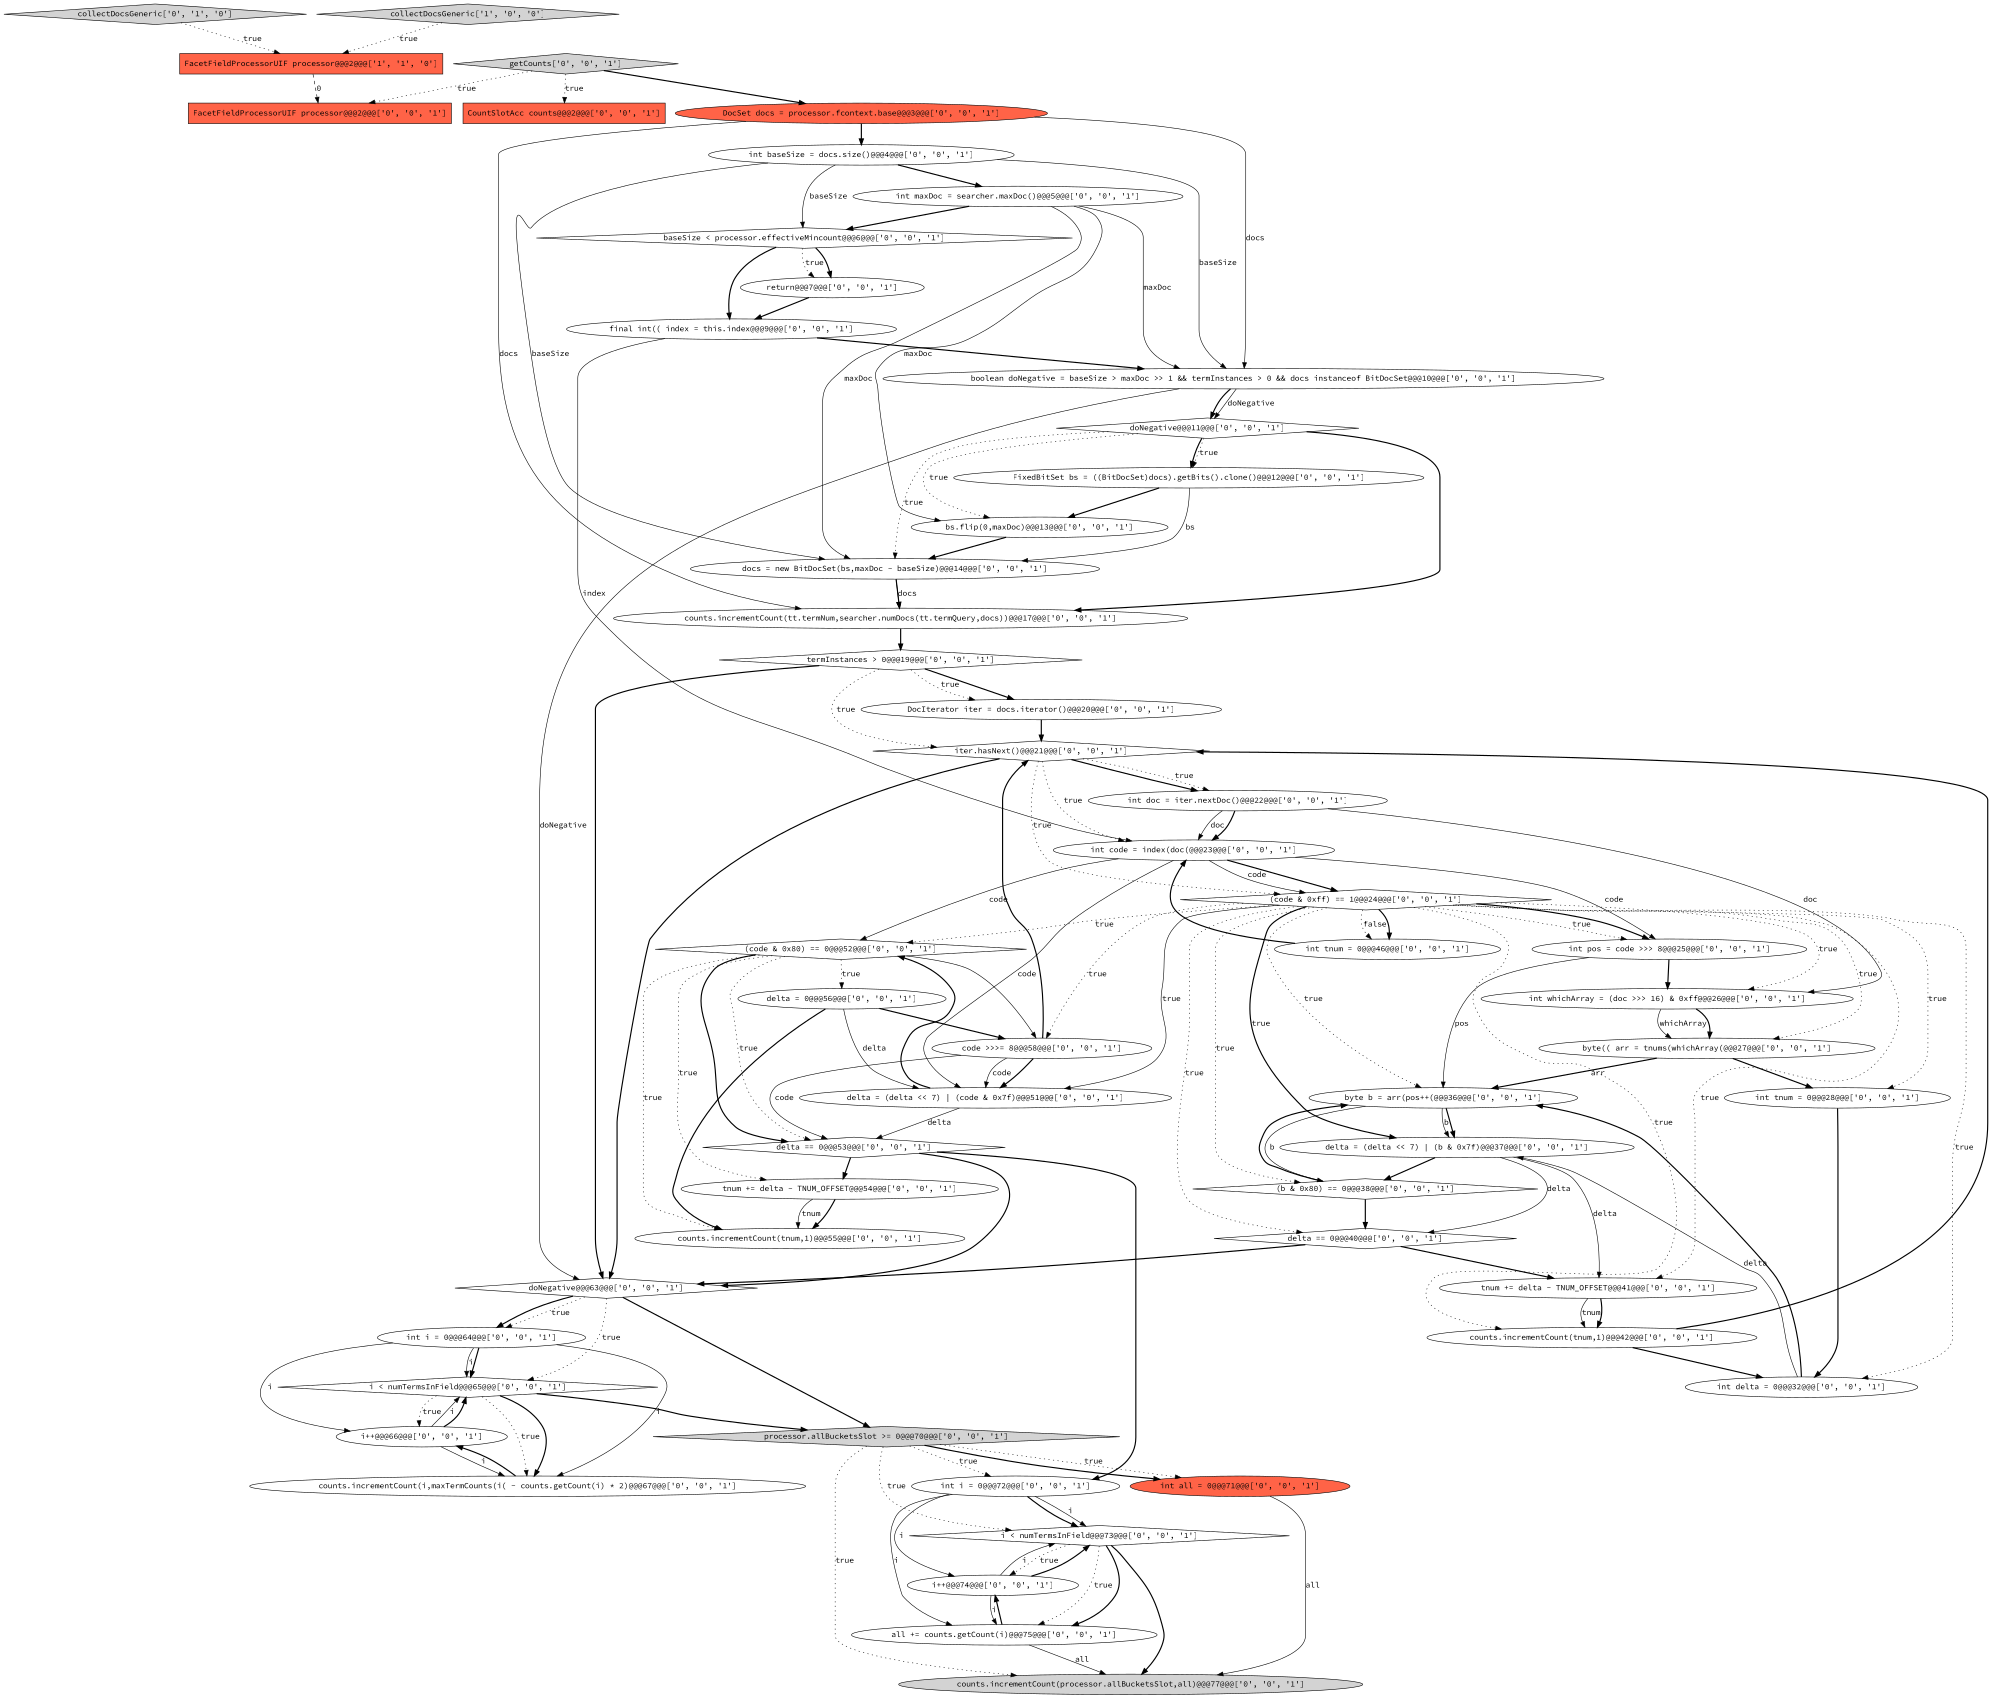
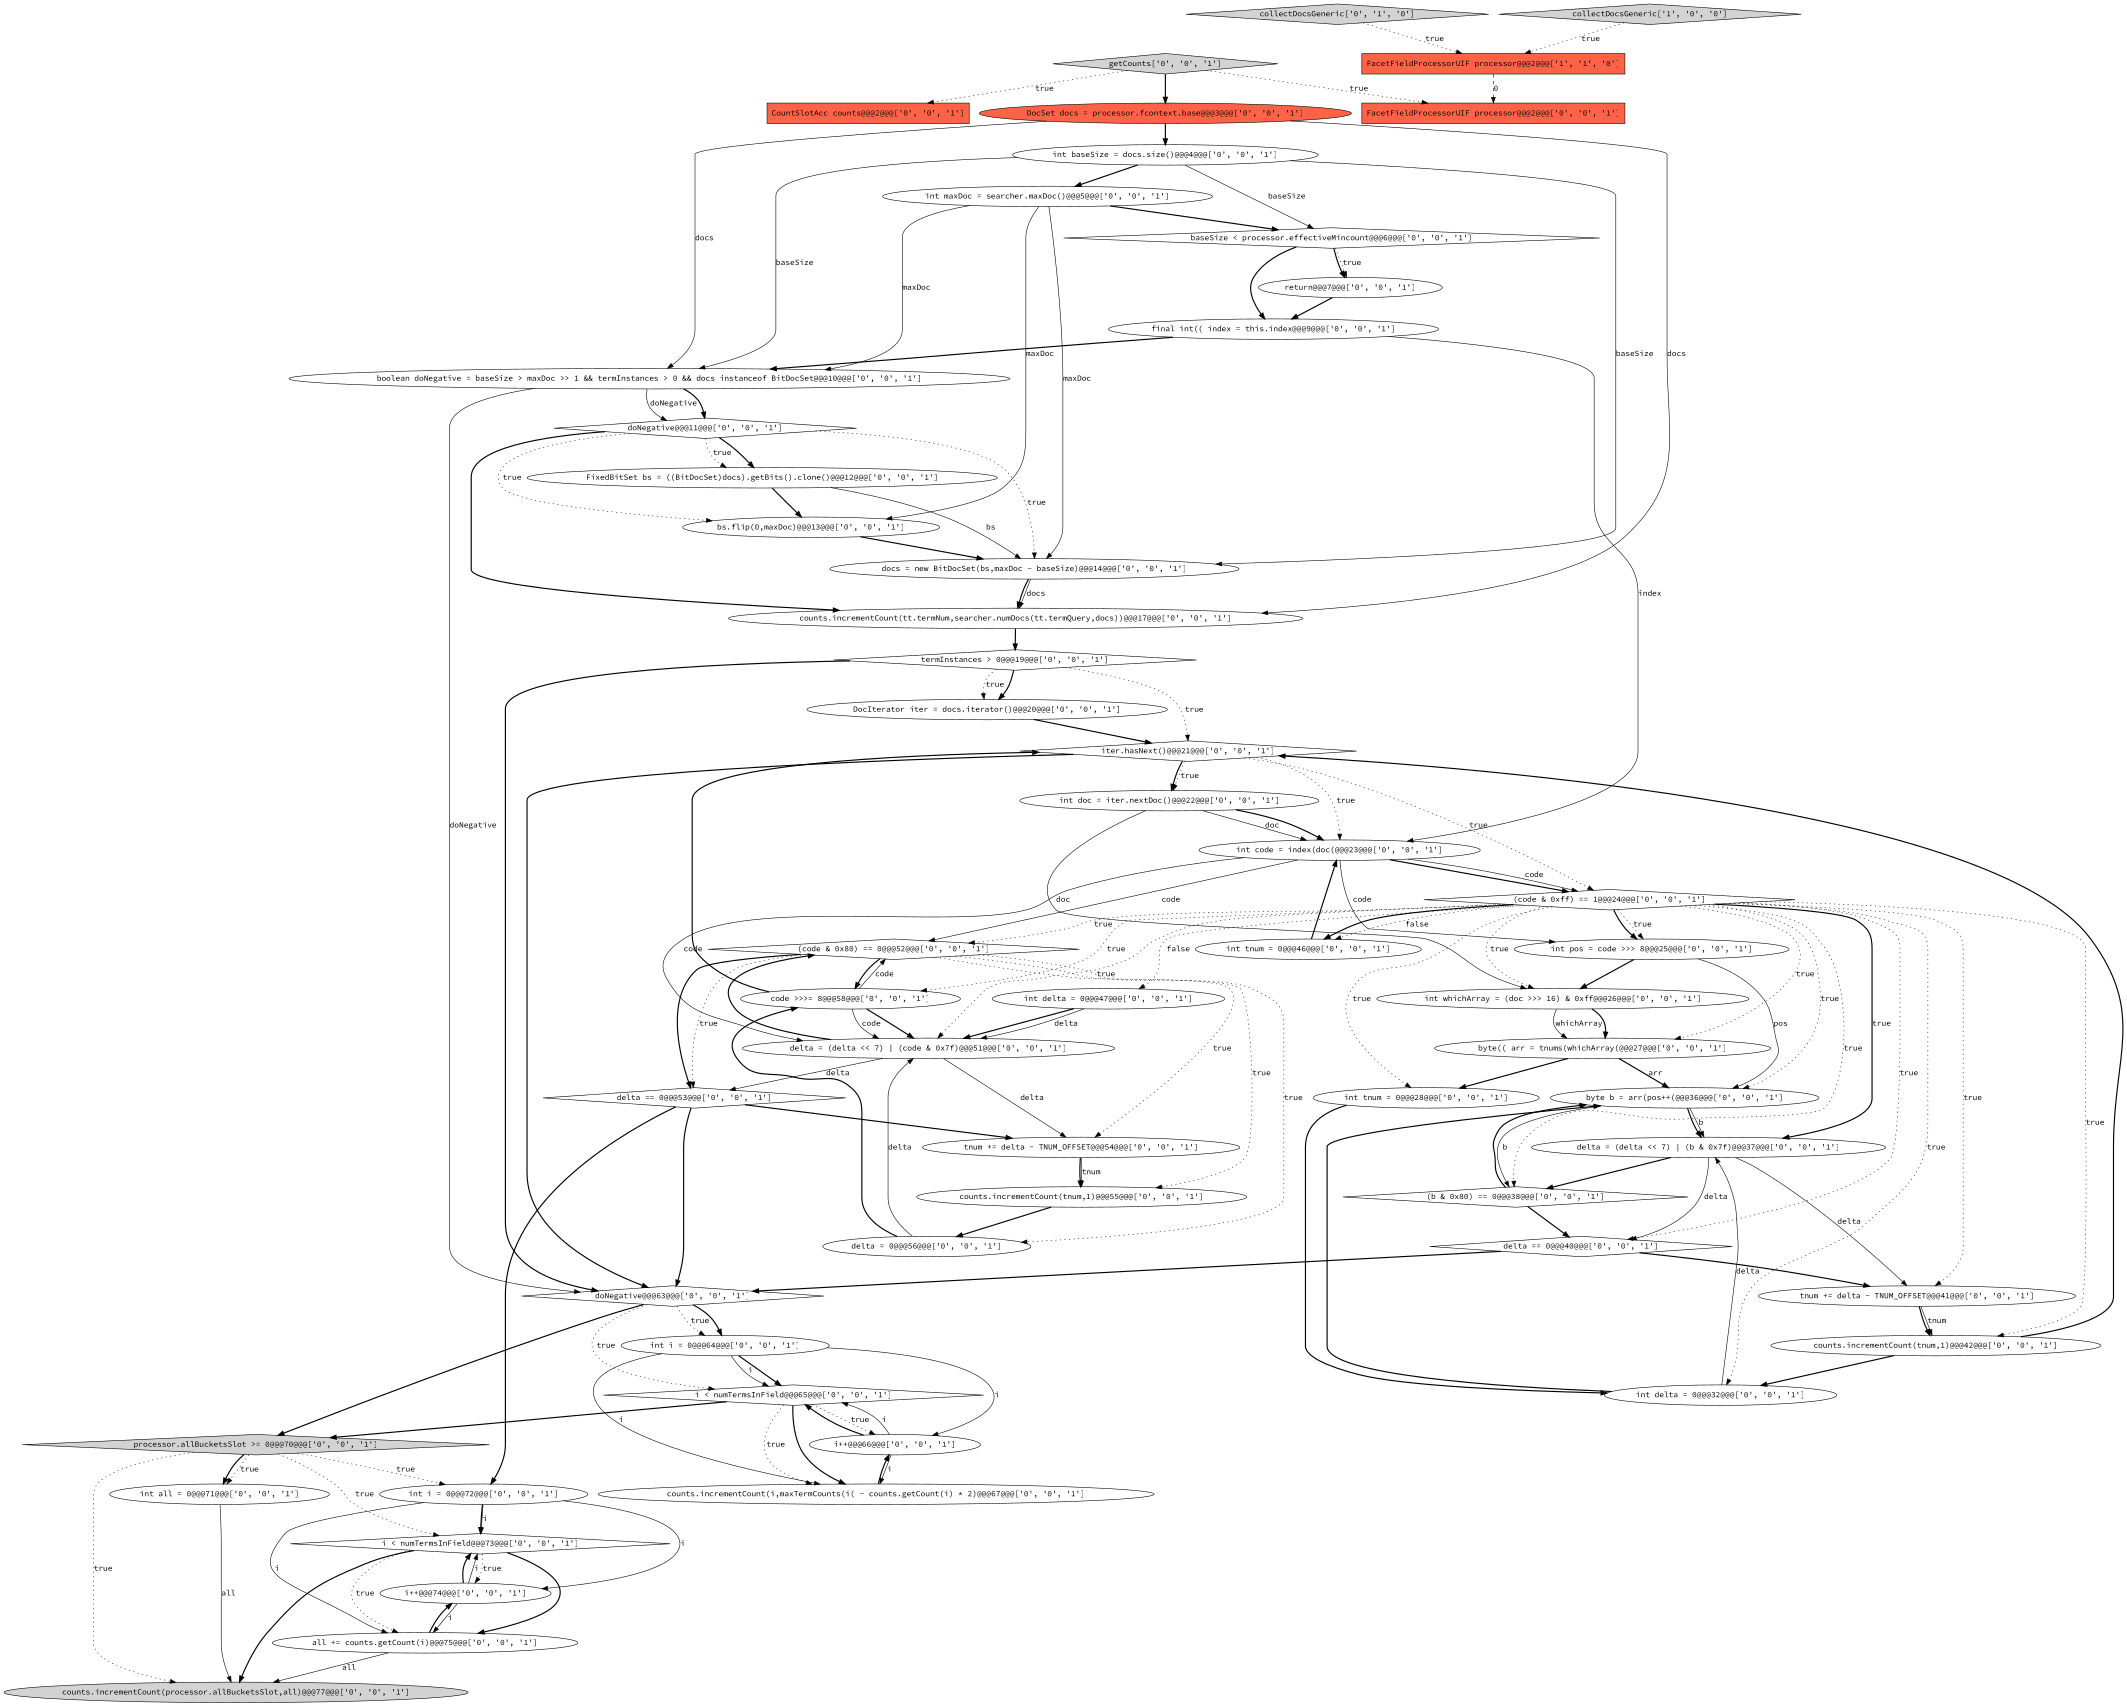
(980, 976) -> (867, 970)
(1163, 984) -> (1209, 923)
none -> (1108, 999)
(827, 1072) -> (870, 976)
none -> (1002, 1096)
(712, 1108) -> (1007, 1221)
(1240, 1486) -> (220, 1494)
